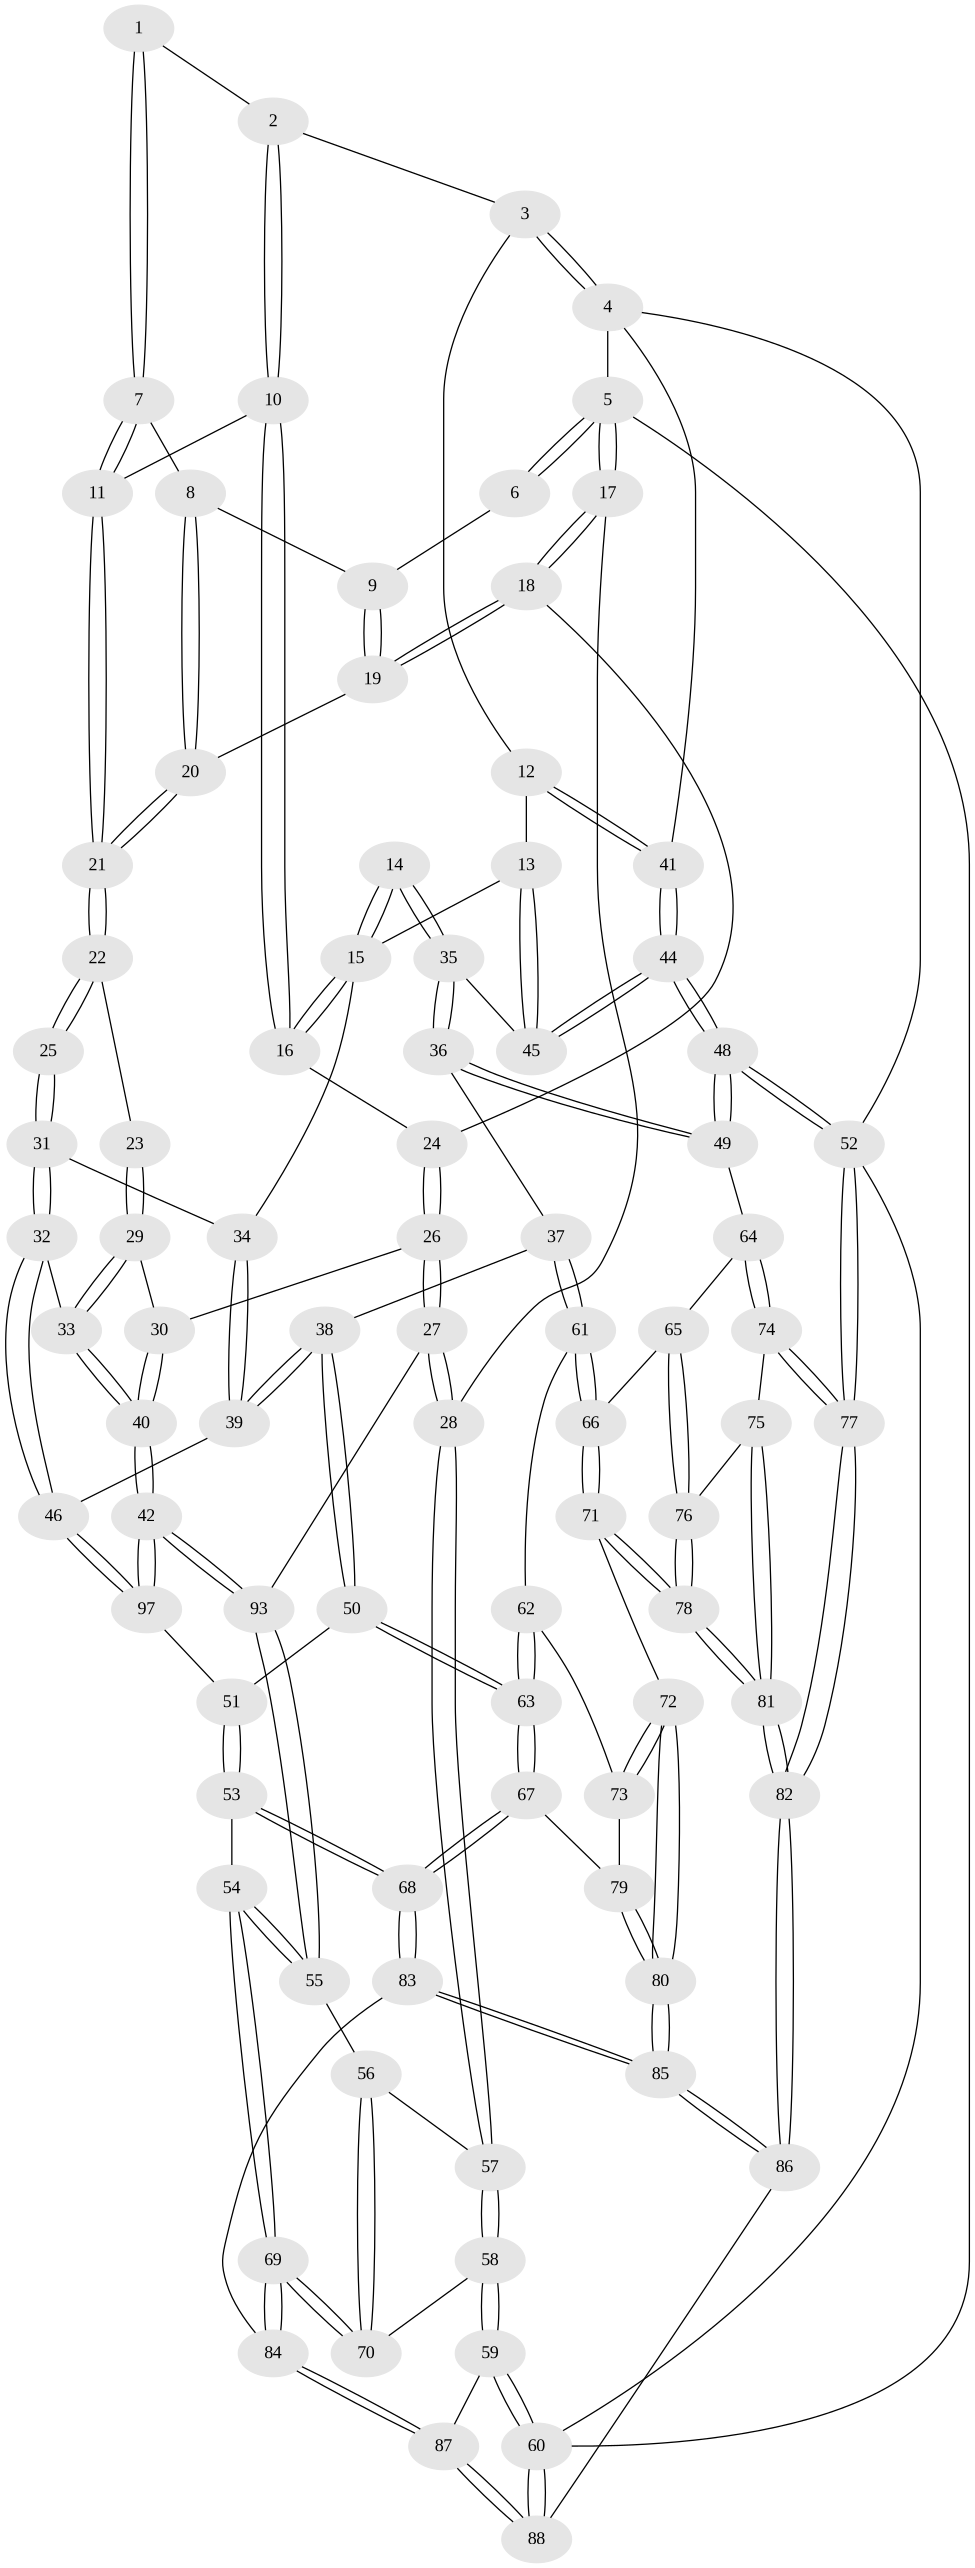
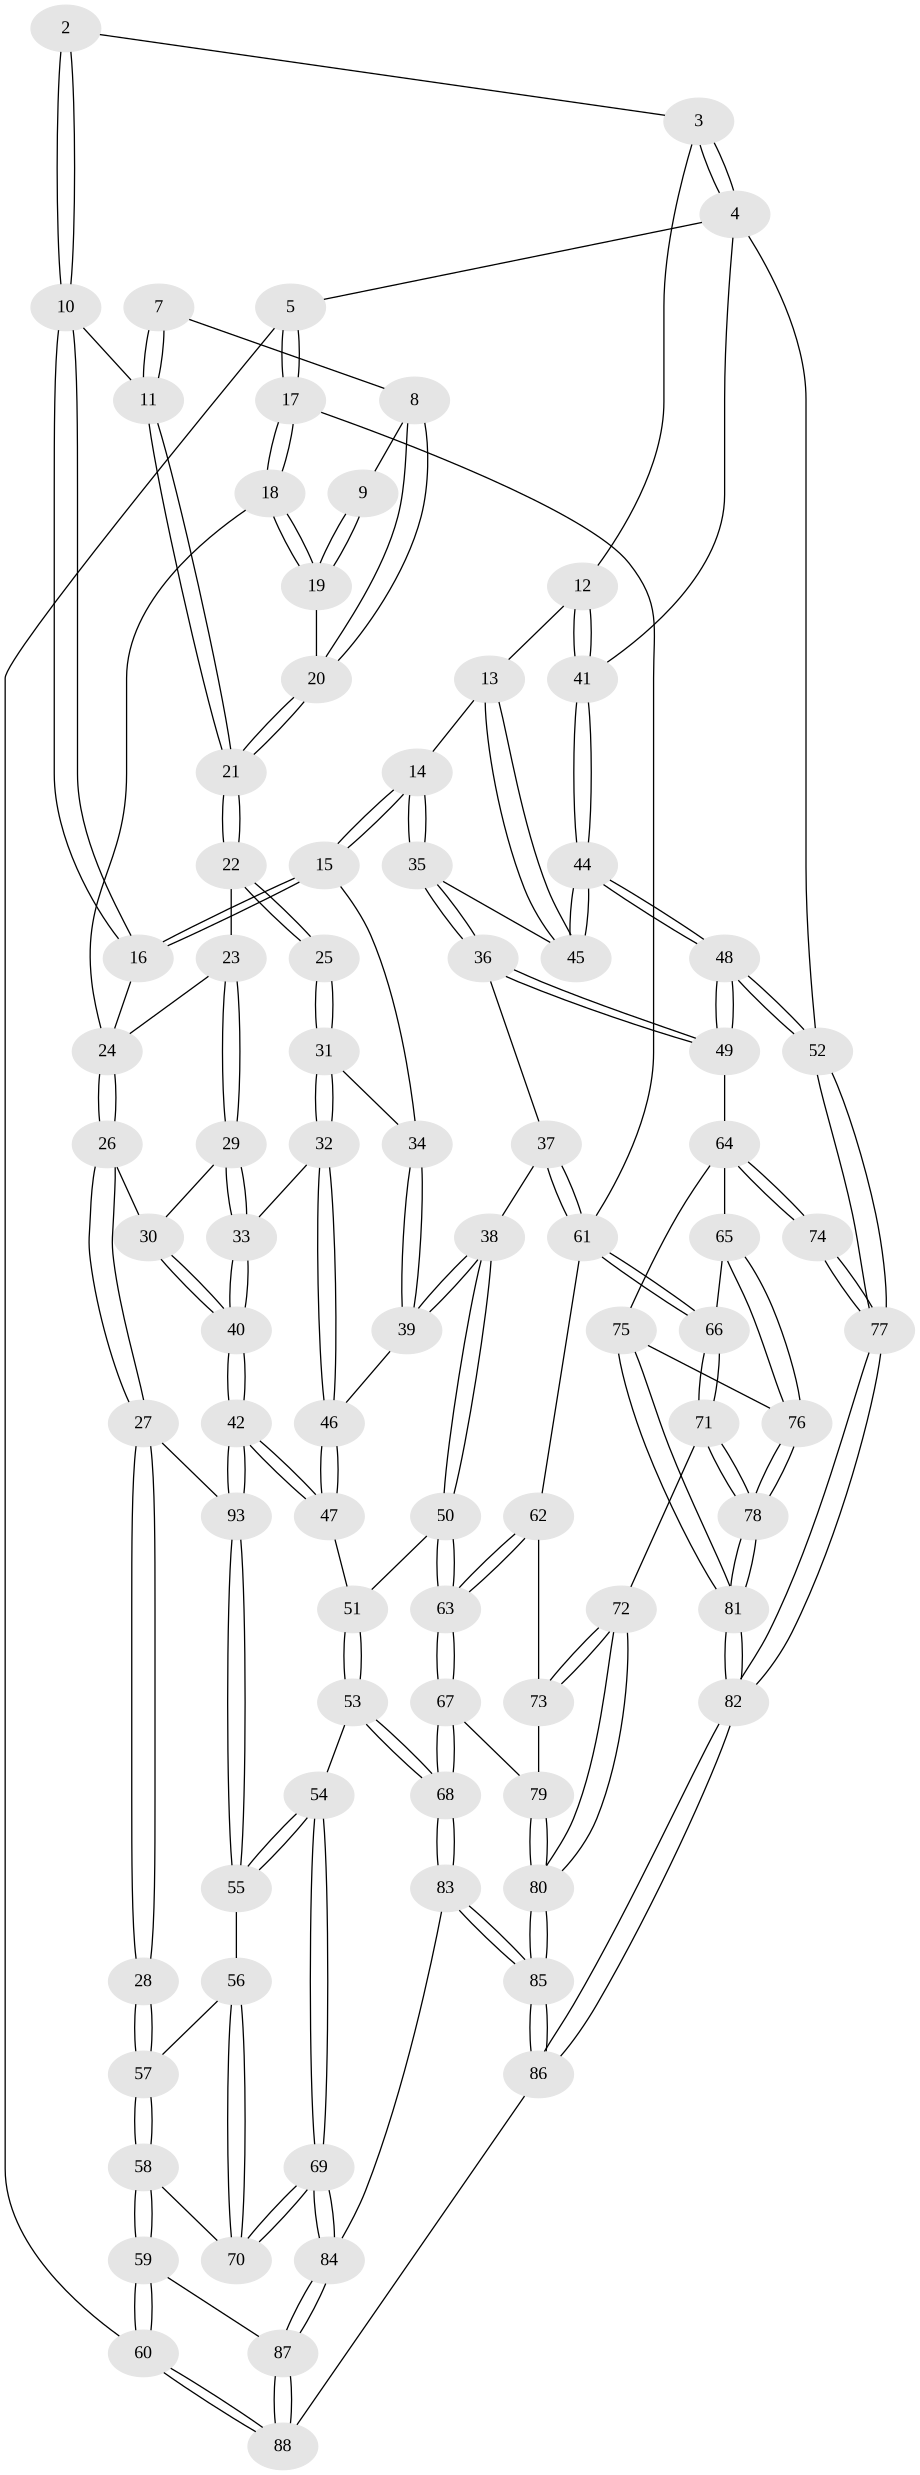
(139, 28) -> none
(515, 493) -> none
(441, 912) -> (453, 726)
(608, 971) -> (654, 720)
none -> (169, 1005)
(761, 1377) -> (667, 1235)
(147, 1609) -> (329, 1516)
(920, 1867) -> none
